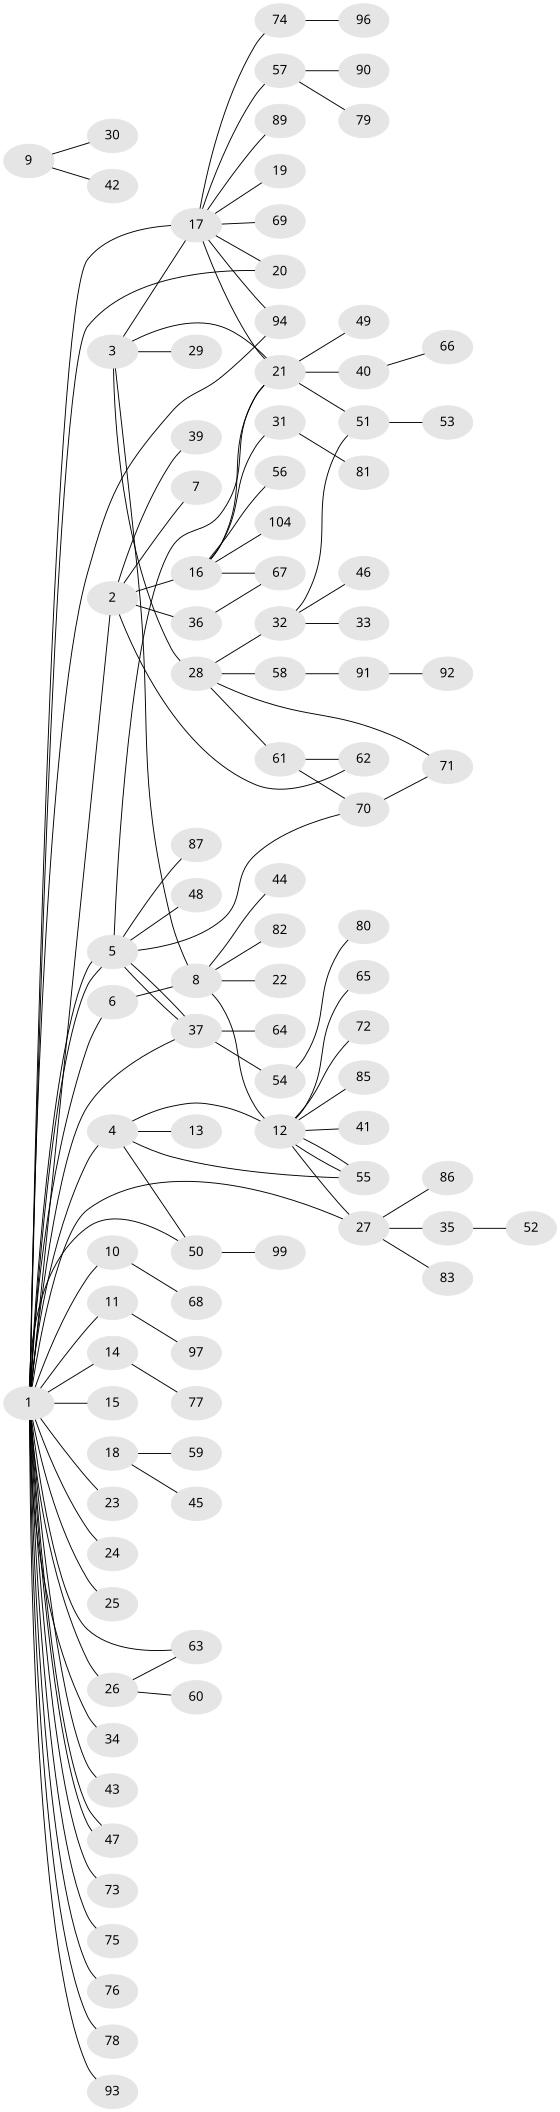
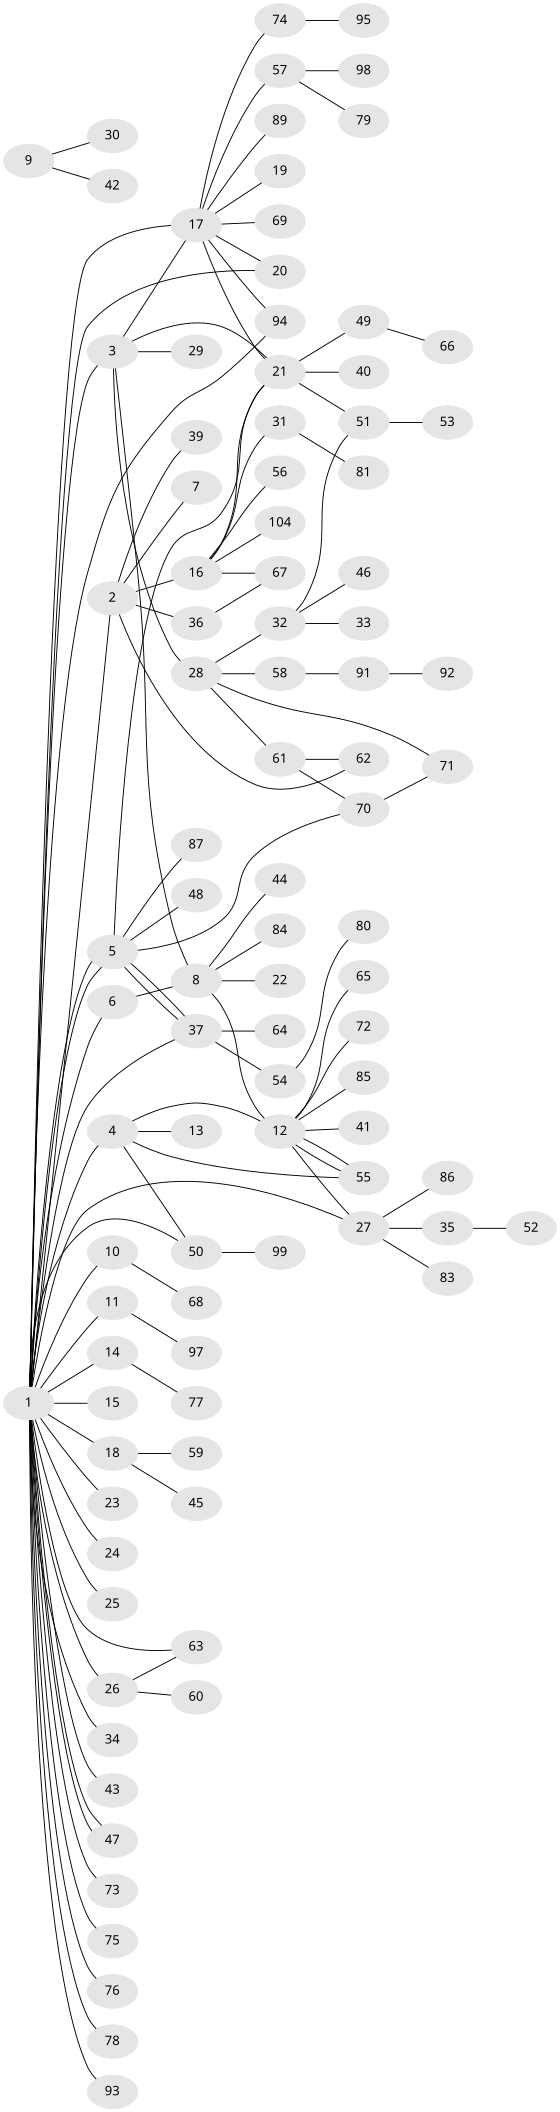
(364, 20) -> (364, 20)
(364, 71) -> (364, 71)
(406, 360) -> (406, 335)
none -> (46, 873)
(280, 931) -> (280, 931)
none -> (71, 1428)
